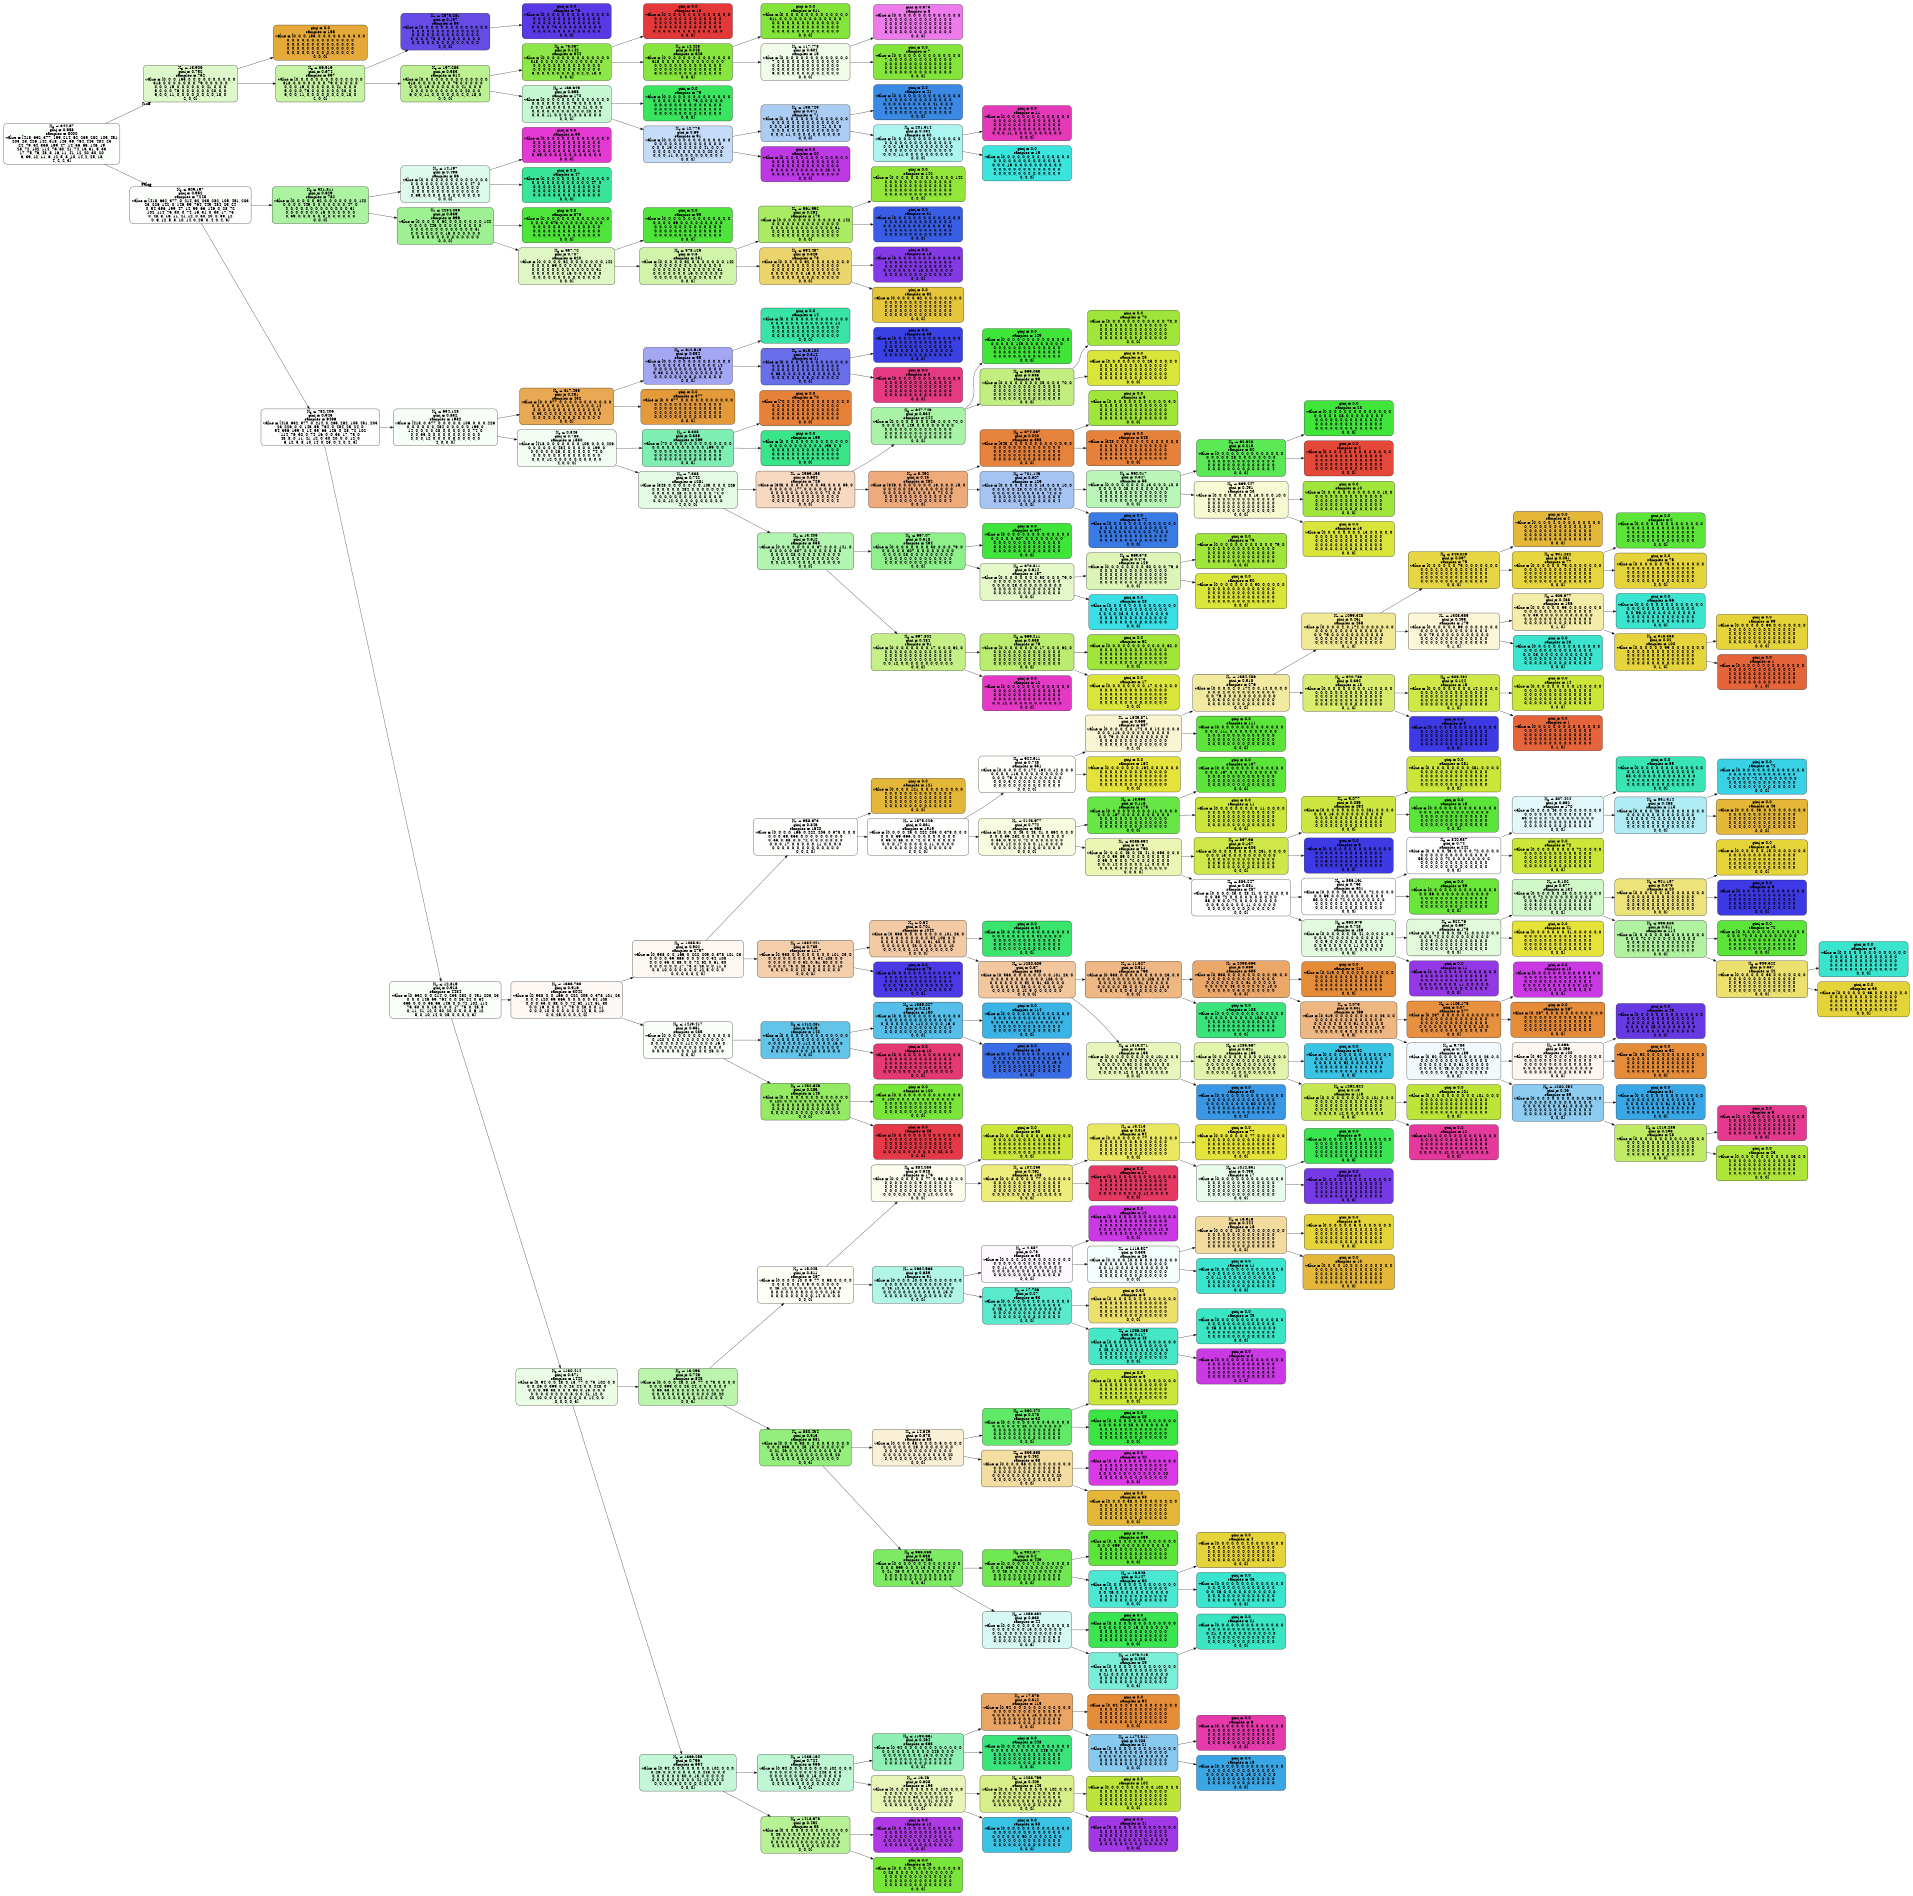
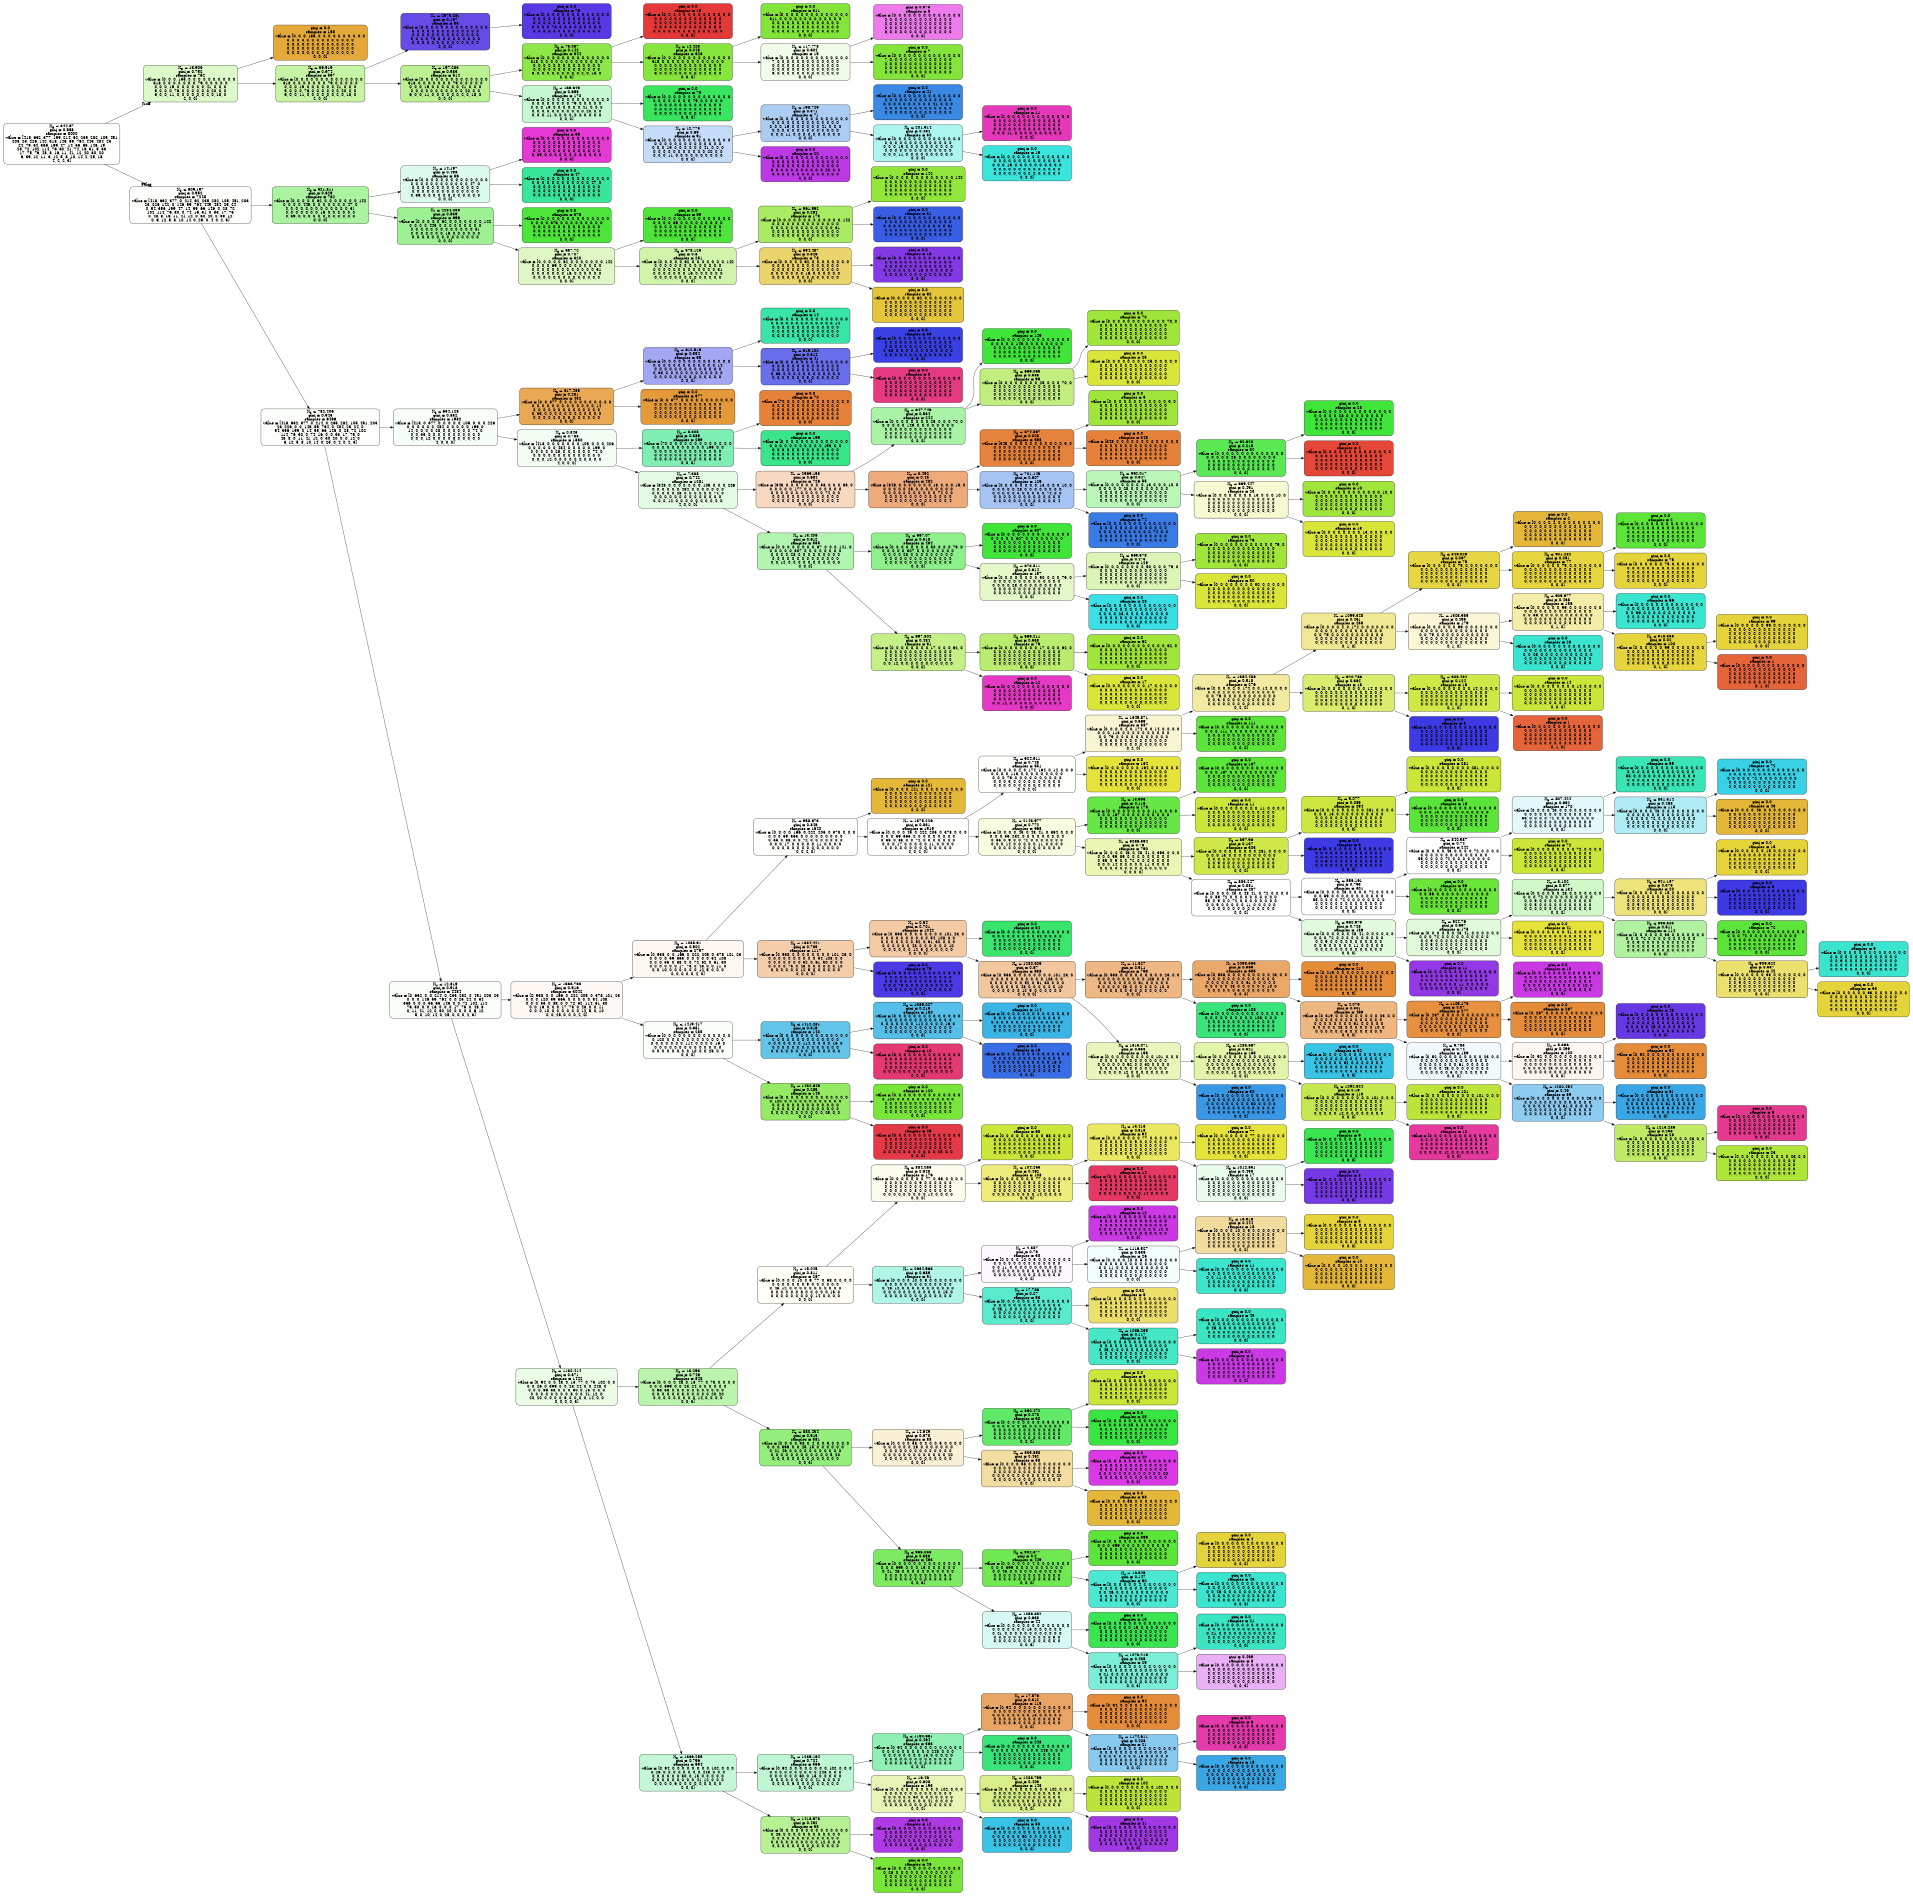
none -> (1241, 1672)
